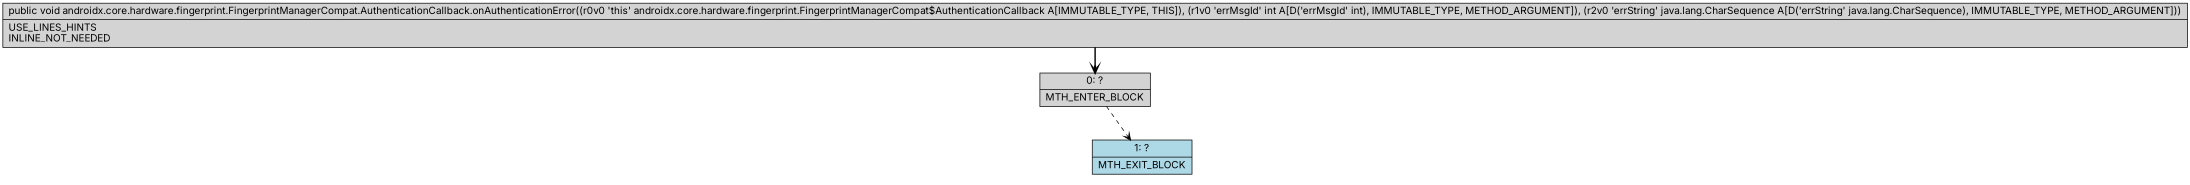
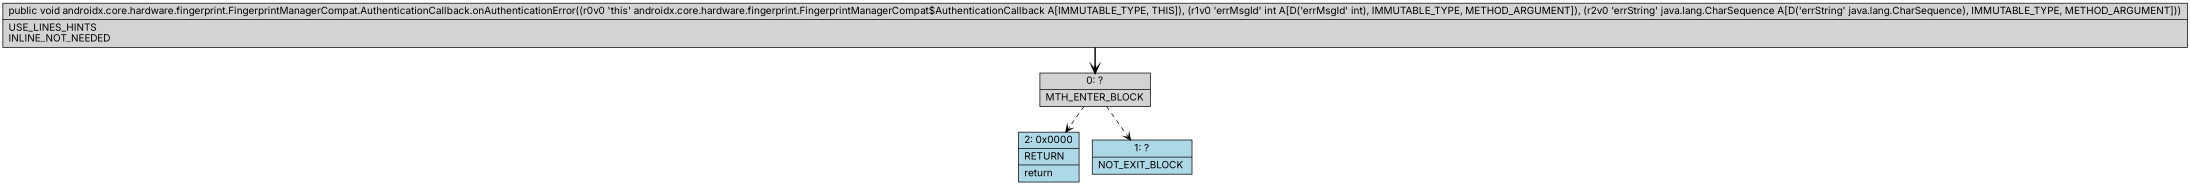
none -> (1049, 157)
(1142, 165) -> (1141, 165)
